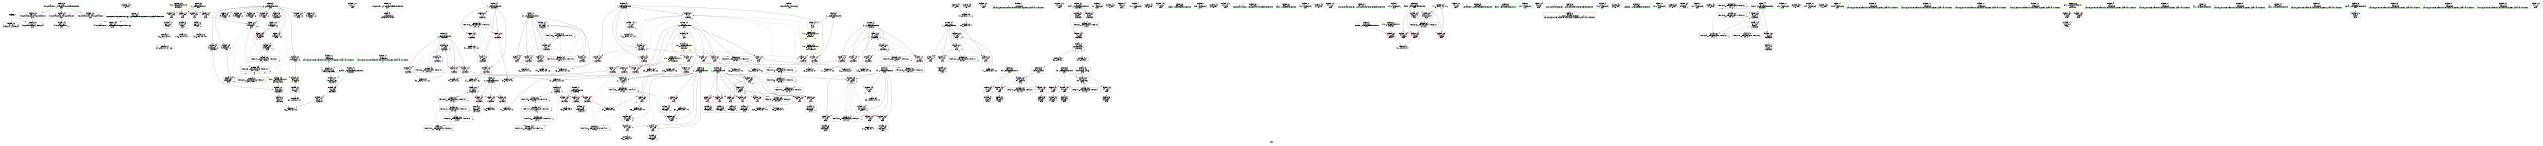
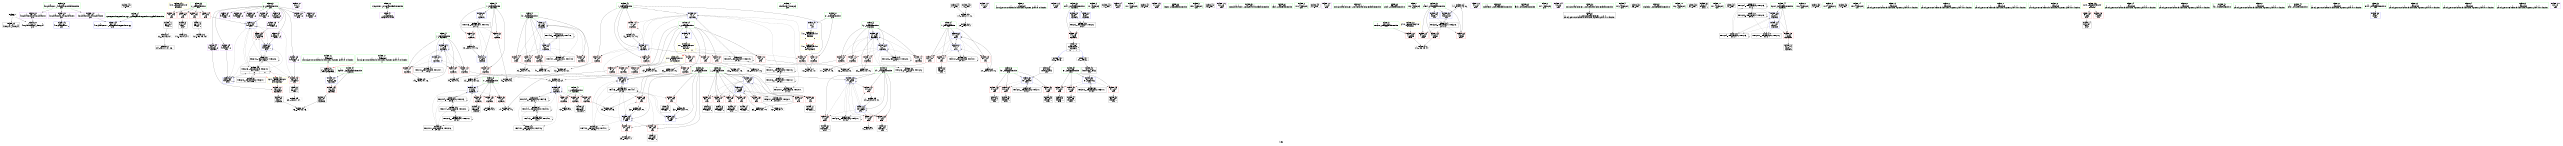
none -> (1394, 6)
